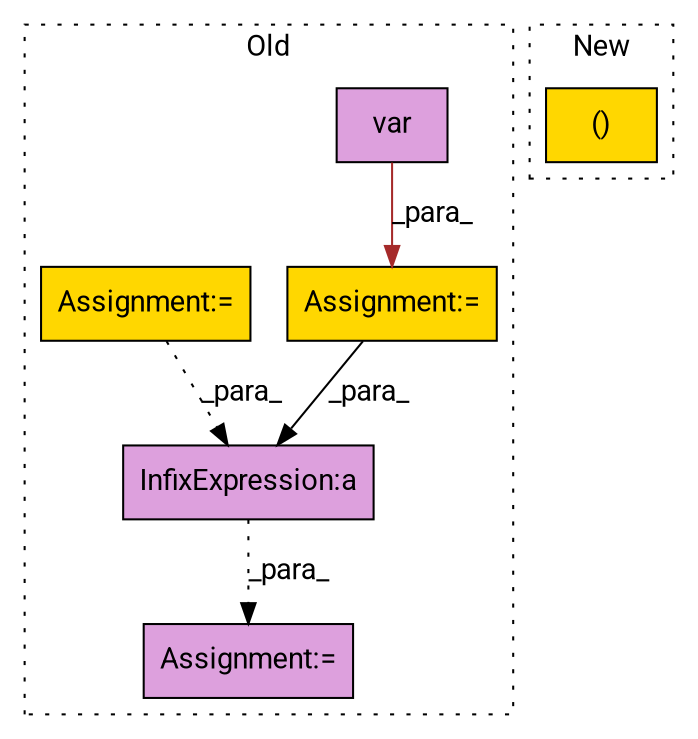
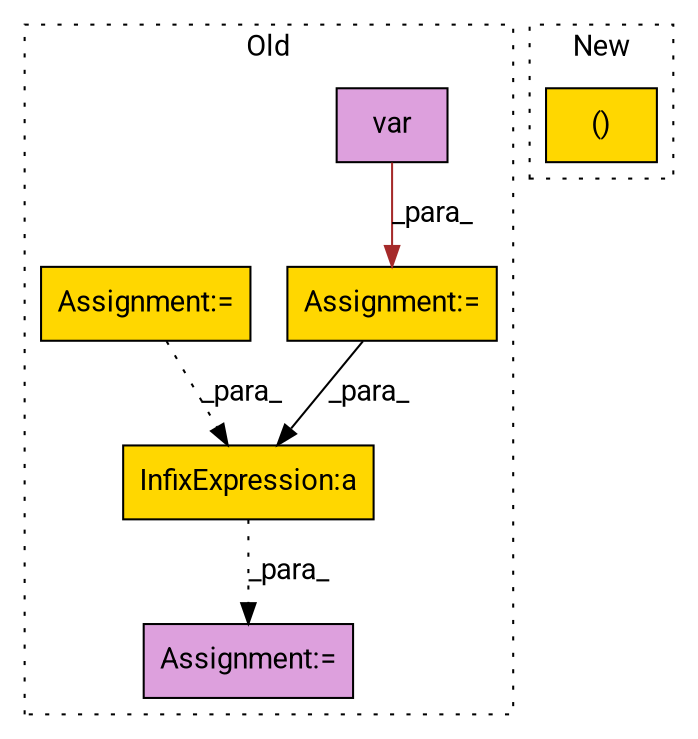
(248, 482) -> (248, 482)
